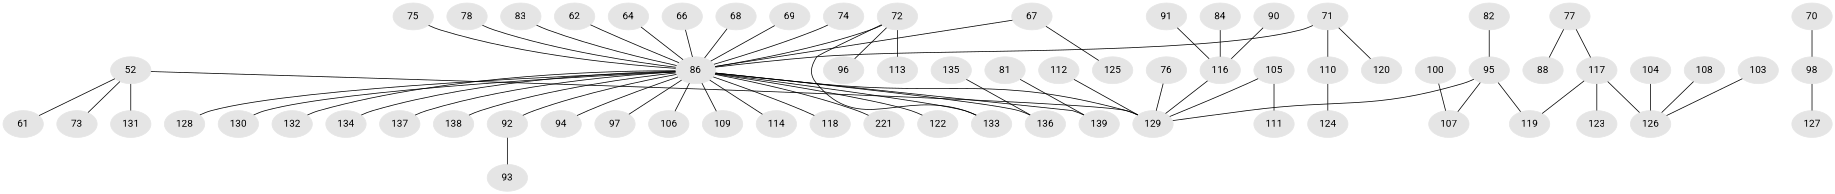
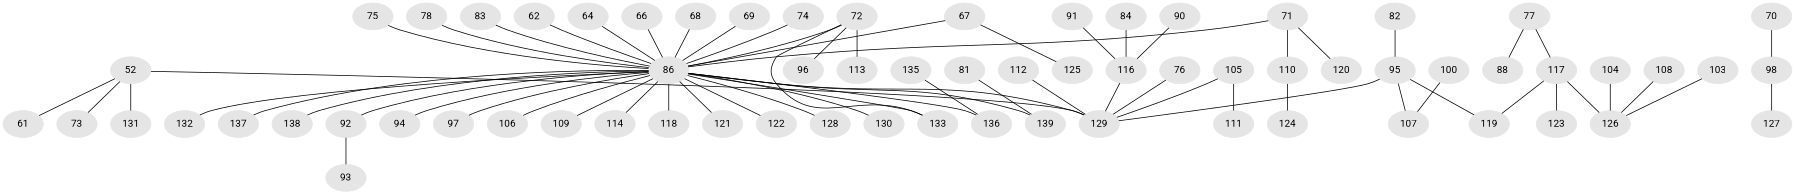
(346, 124) -> none
(884, 124) -> (723, 124)
